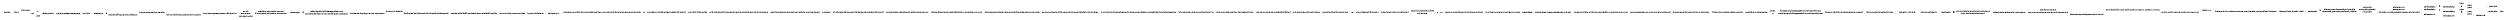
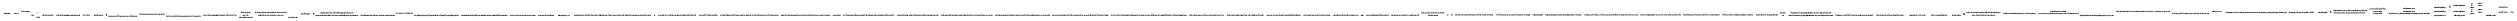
none -> (293, 18)
